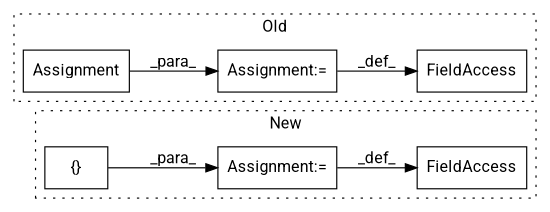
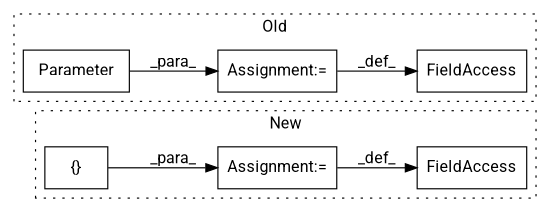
(76, 71) -> (76, 71)
